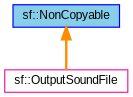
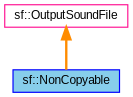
(66, 55) -> (66, 55)
